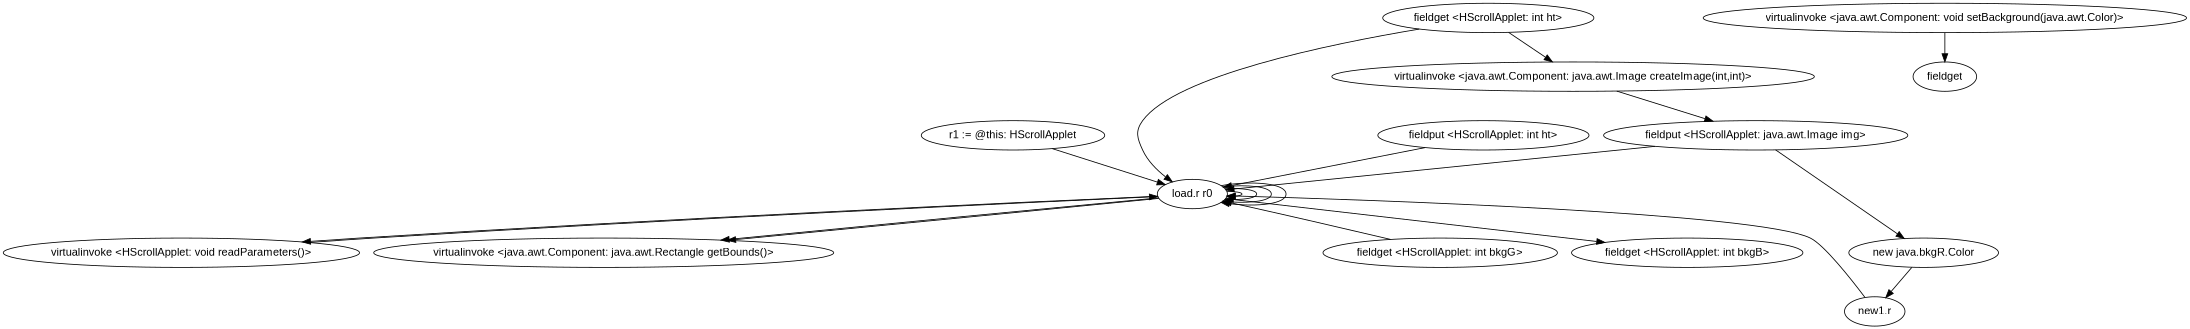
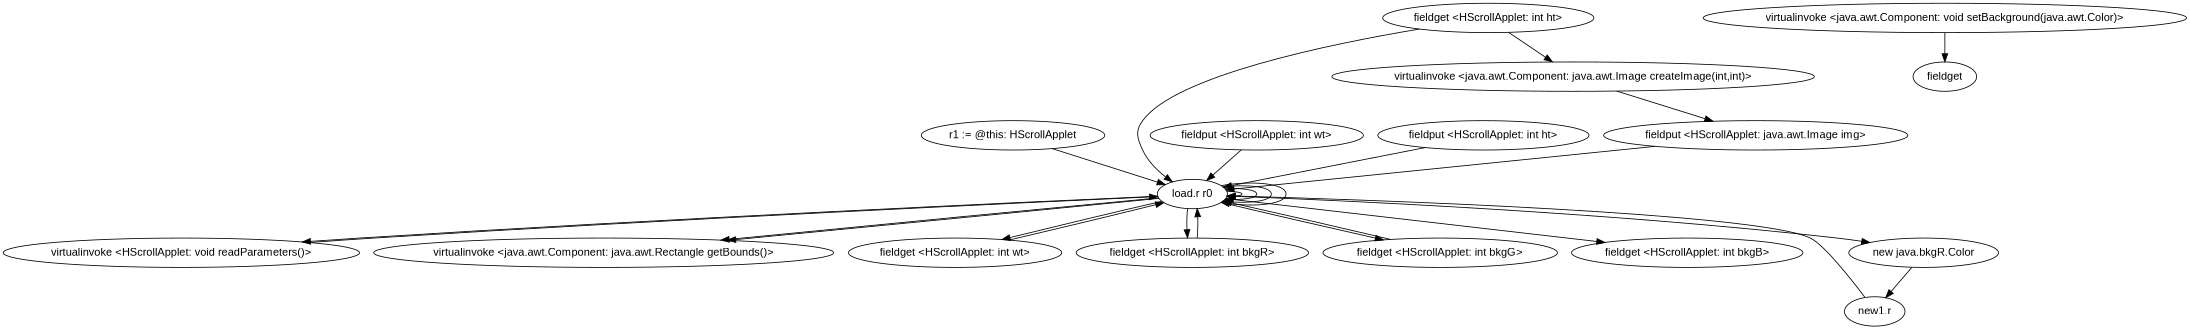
none -> (1257, 135)
(1837, 192) -> (1640, 220)
none -> (1298, 220)
none -> (955, 253)
none -> (1192, 253)
